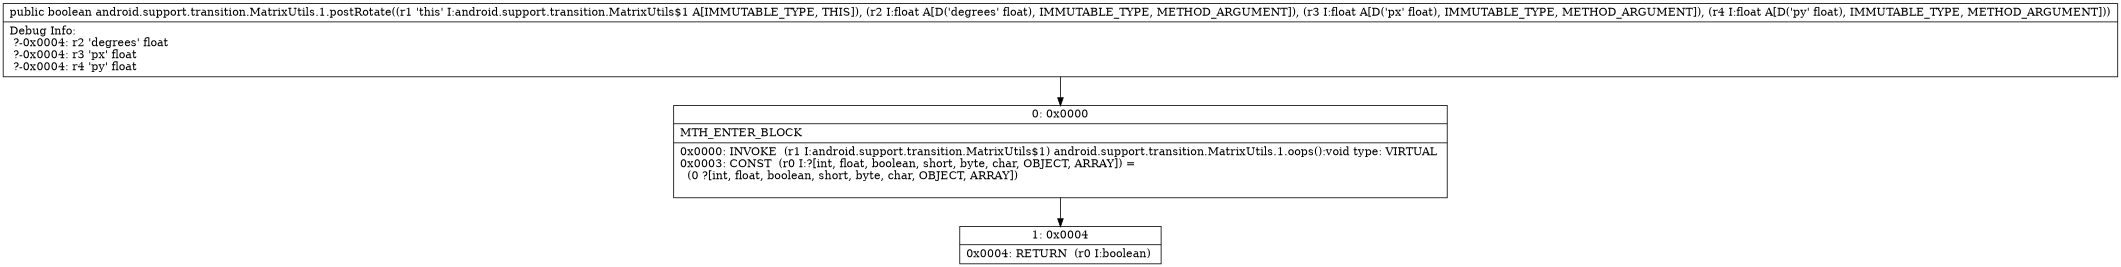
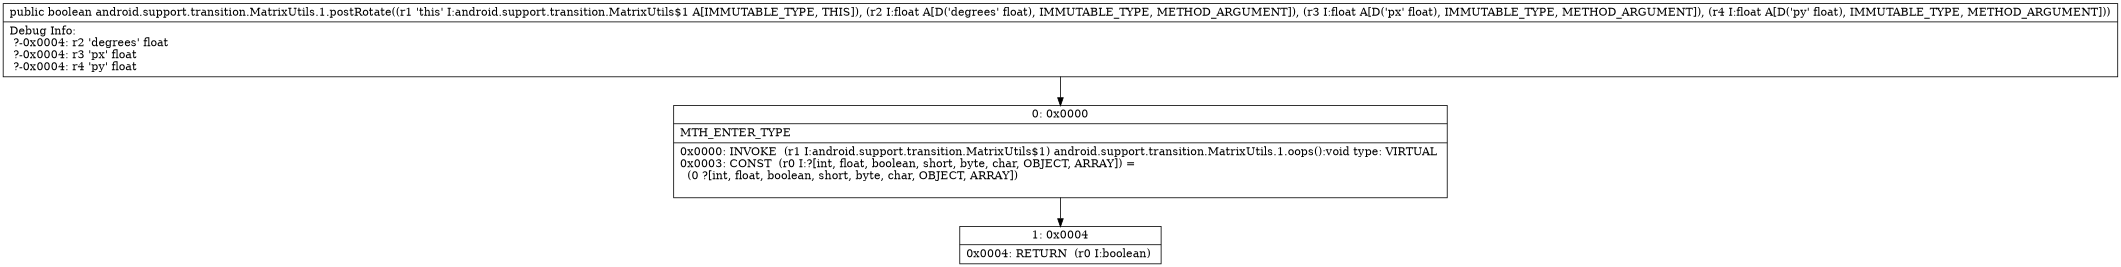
(741, 133) -> (736, 133)
